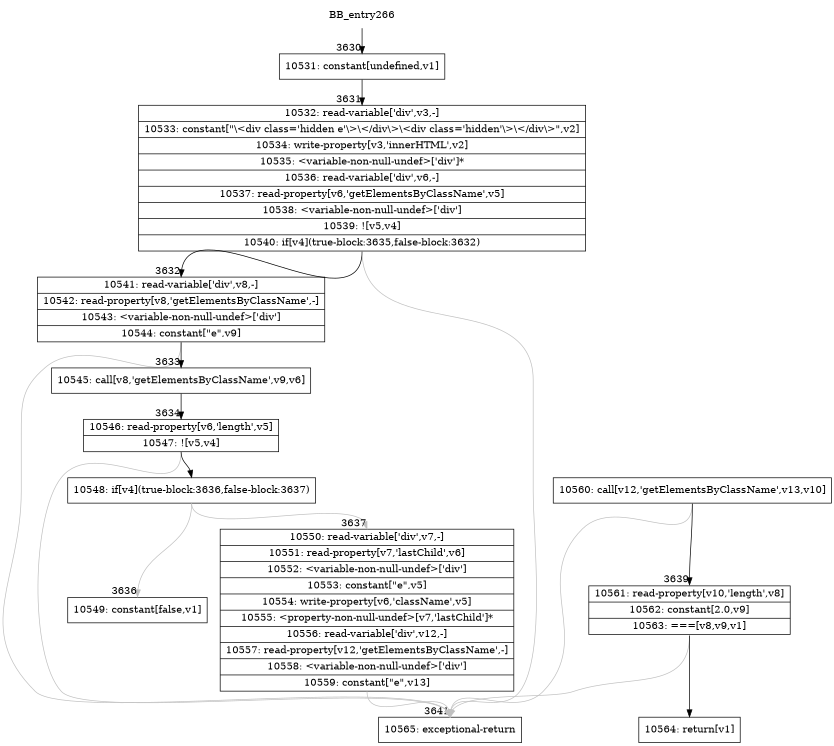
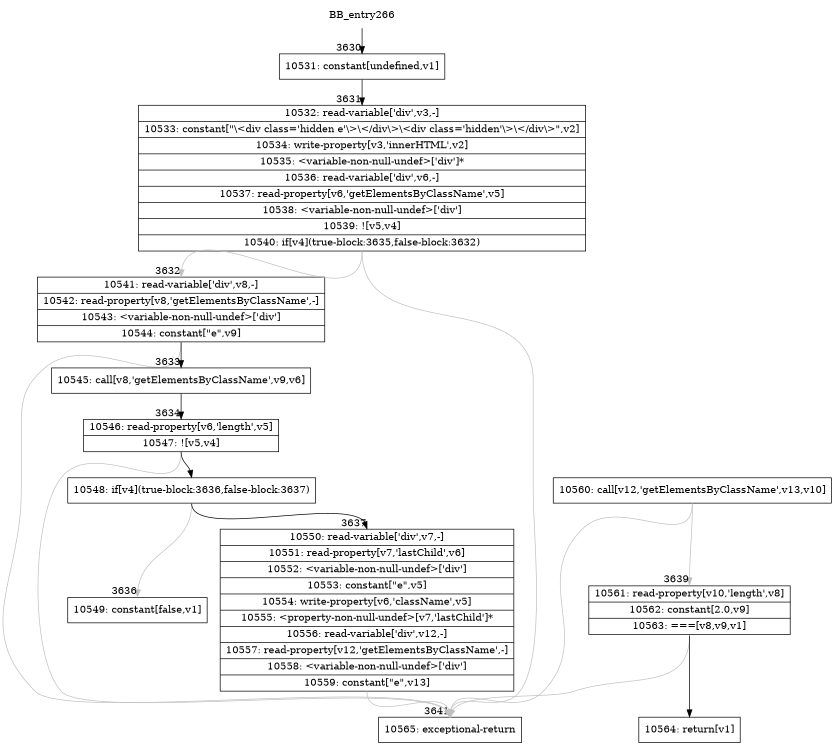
(275, 265) -> (275, 265)
(276, 516) -> (276, 516)
(691, 541) -> (691, 541)
